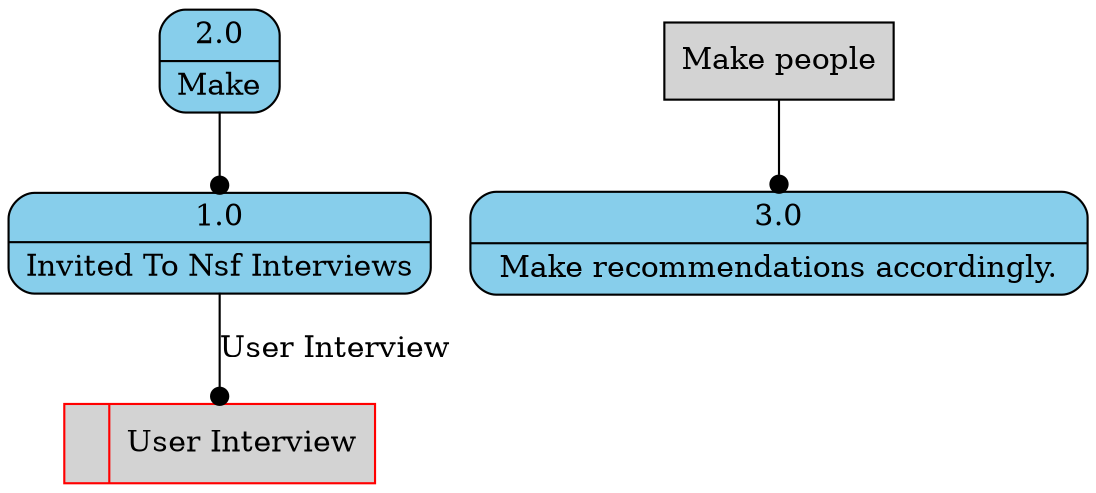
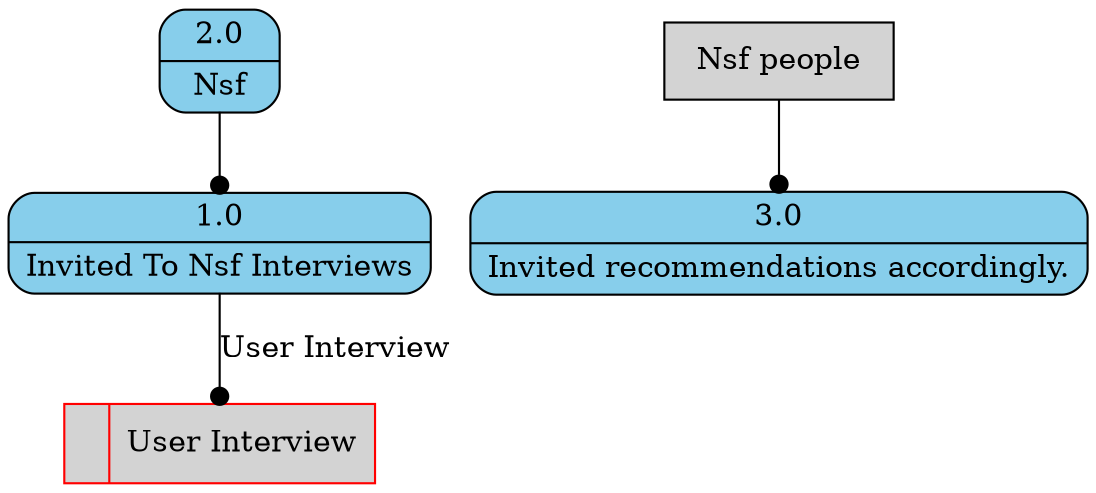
(779, 61) -> (779, 61)
(220, 86) -> (220, 86)
(779, 268) -> (779, 268)
